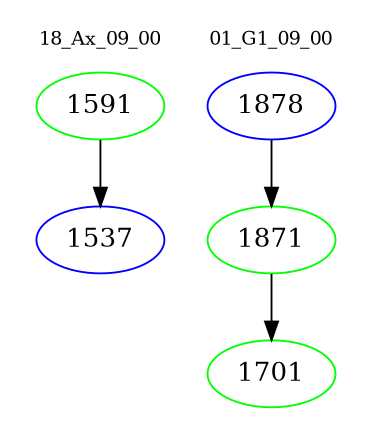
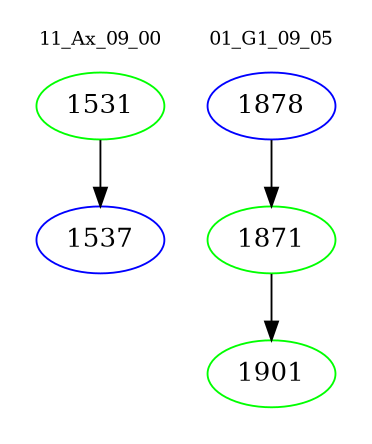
(100, 40) -> (100, 40)
(272, 40) -> (272, 40)
(100, 106) -> (100, 106)
(272, 374) -> (272, 374)
